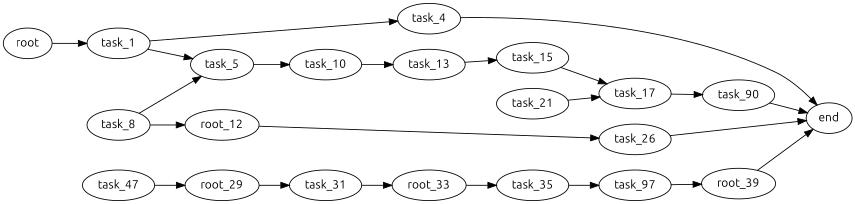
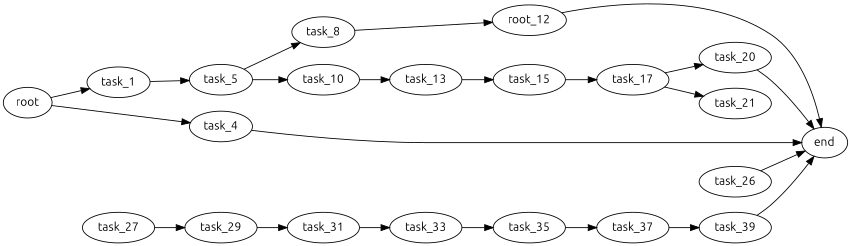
(269, 31) -> (117, 114)
(739, 95) -> (735, 58)
(166, 97) -> (268, 58)
(580, 99) -> (680, 91)
(425, 132) -> (718, 12)
(739, 184) -> (735, 228)
(119, 185) -> (119, 228)
(222, 185) -> (221, 228)
(429, 185) -> (426, 228)
(635, 185) -> (633, 228)
